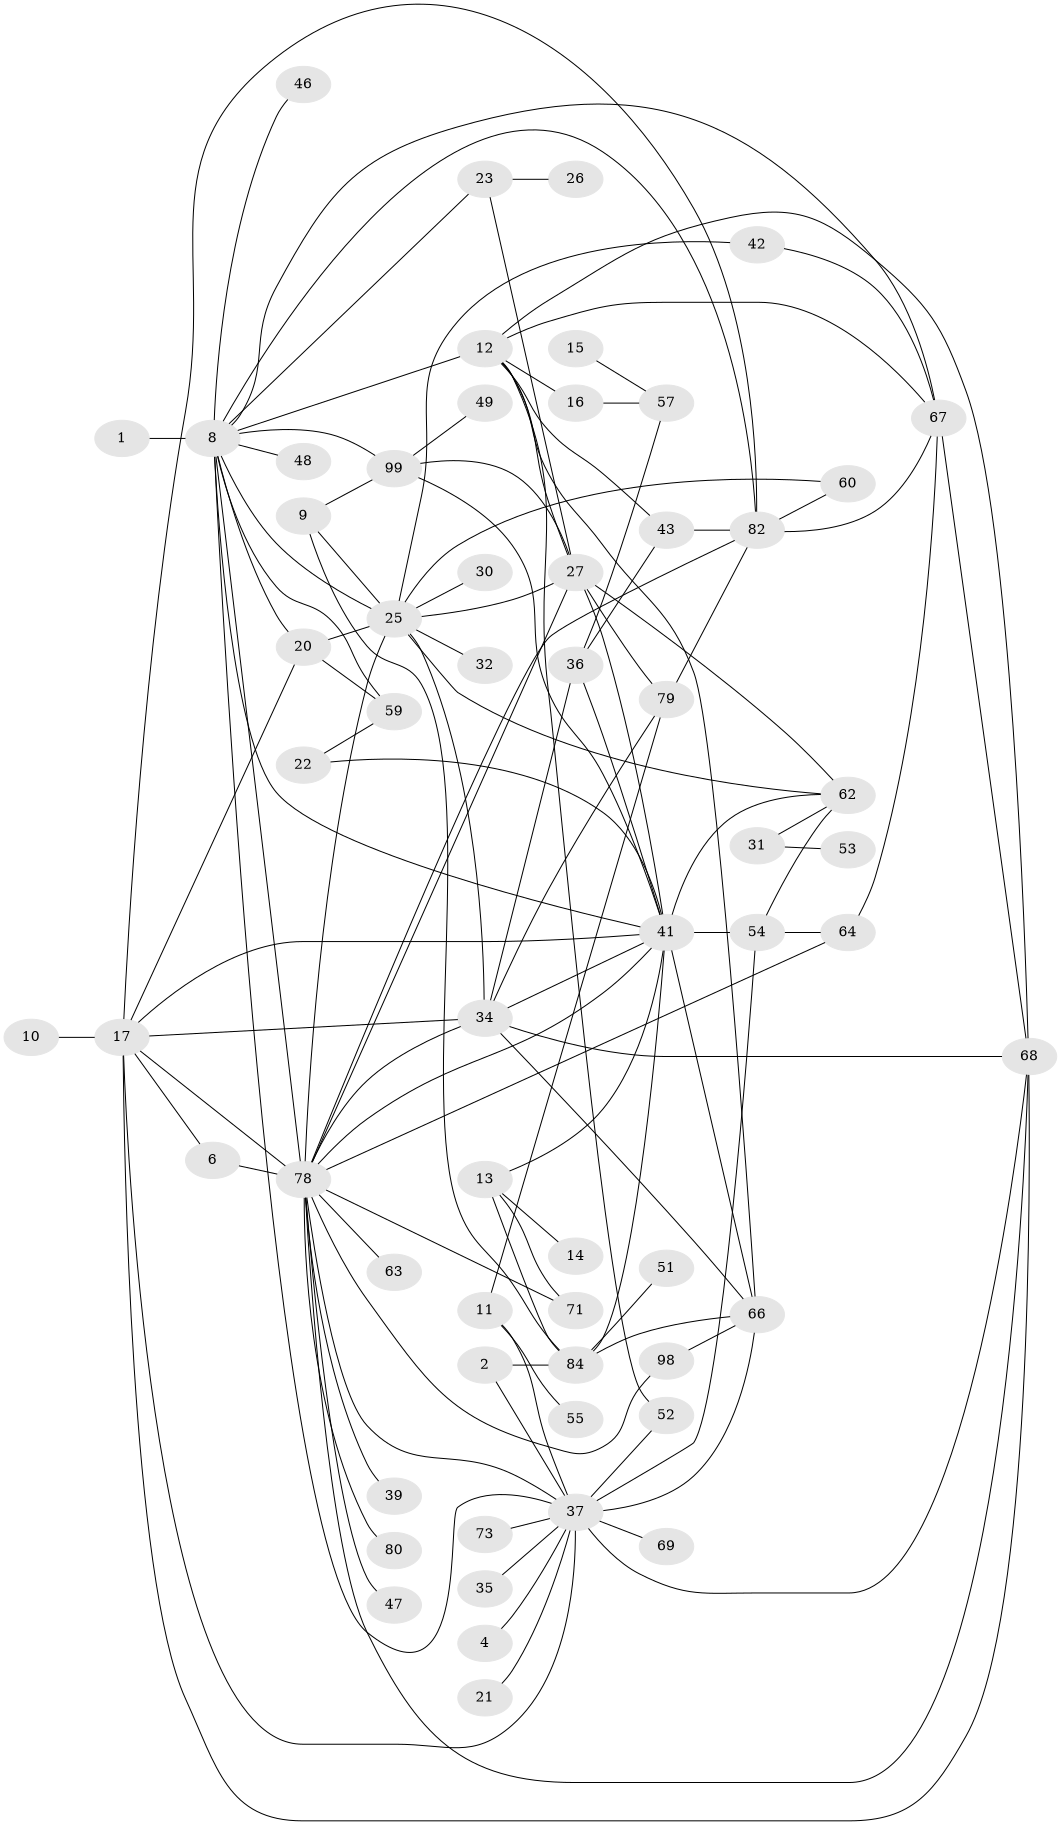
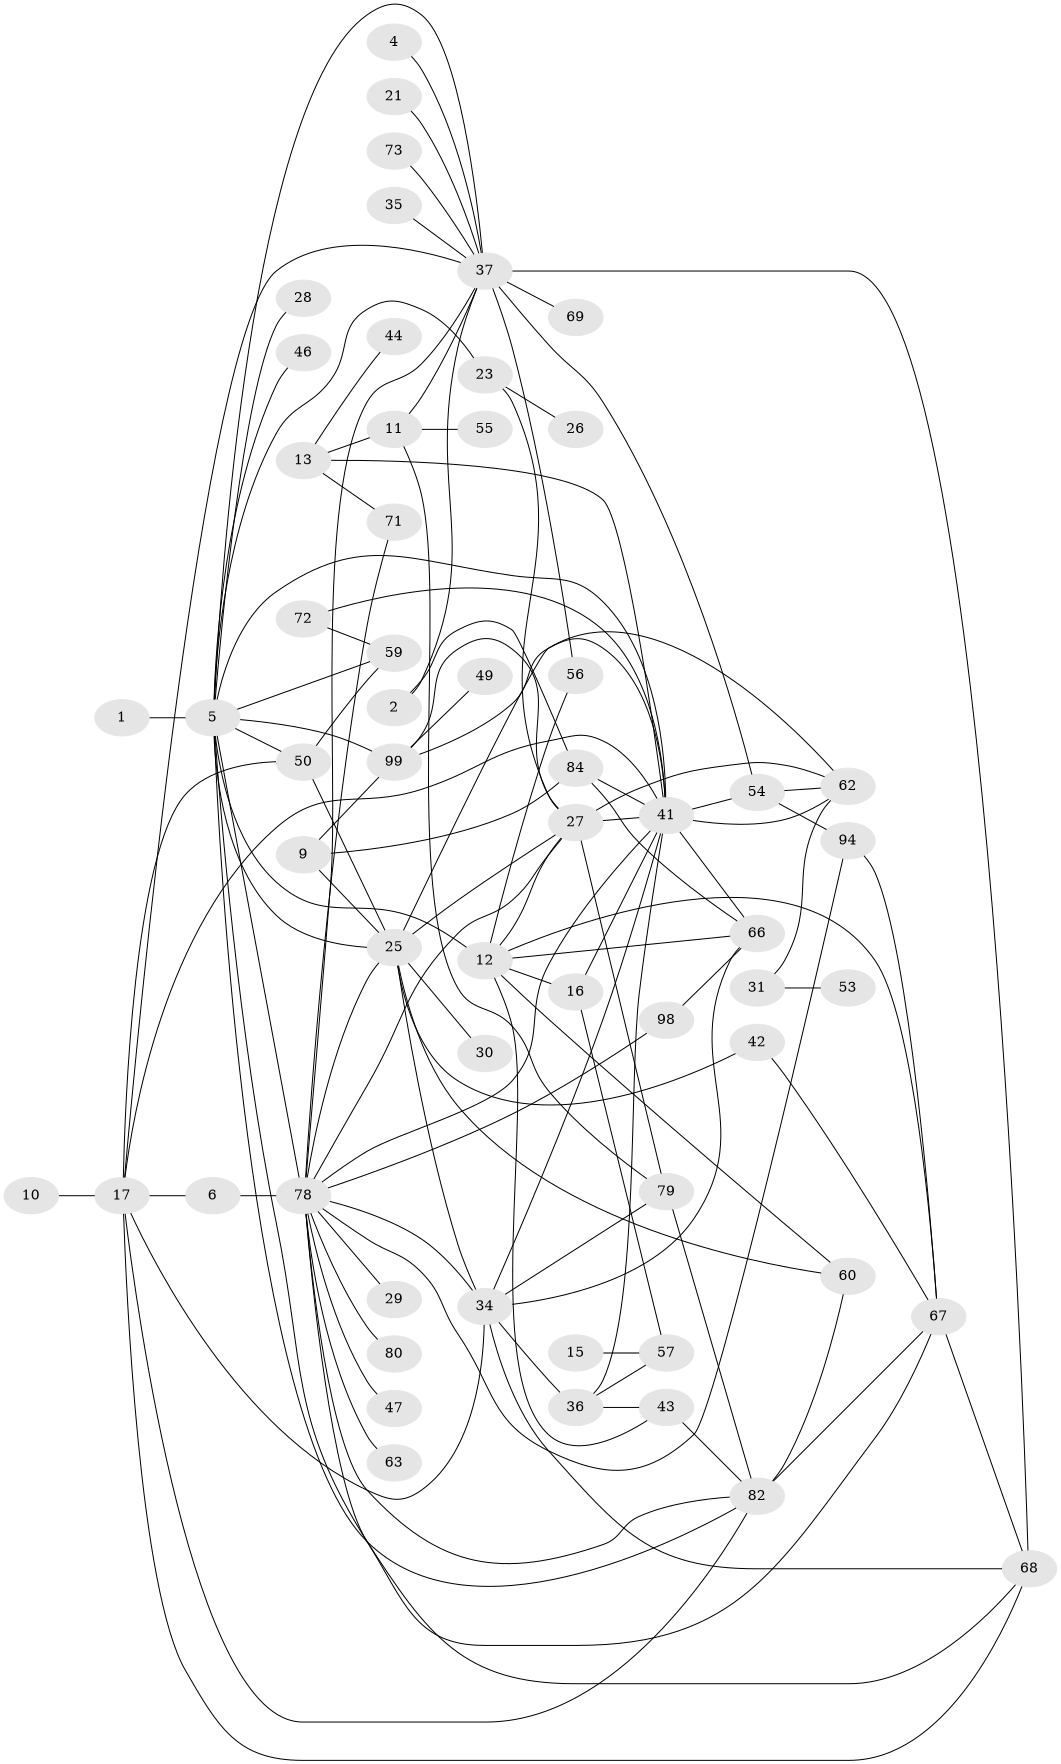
(975, 426) -> (664, 1121)
(213, 438) -> (213, 718)
(304, 462) -> (304, 298)
(304, 647) -> (304, 762)
(485, 665) -> none
(304, 765) -> (304, 619)
none -> (621, 904)
(848, 933) -> (848, 841)
(213, 1108) -> none
(576, 1256) -> (394, 337)
(667, 1268) -> none
(522, 1276) -> (344, 447)
(667, 1415) -> (576, 675)
(713, 1453) -> none
(394, 1496) -> (394, 1300)
